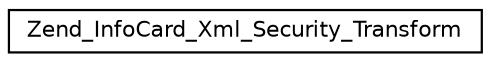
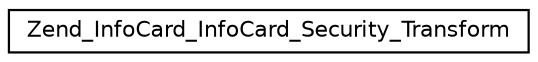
(245, 31) -> (269, 31)
